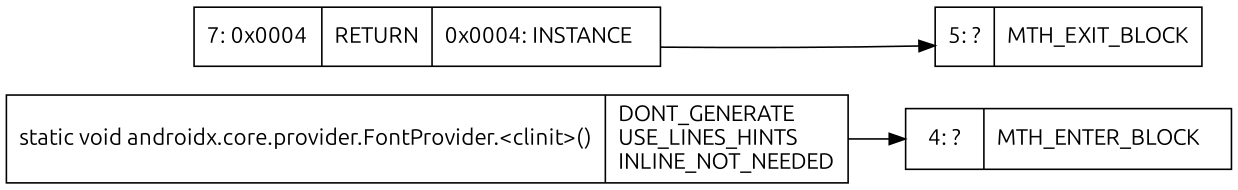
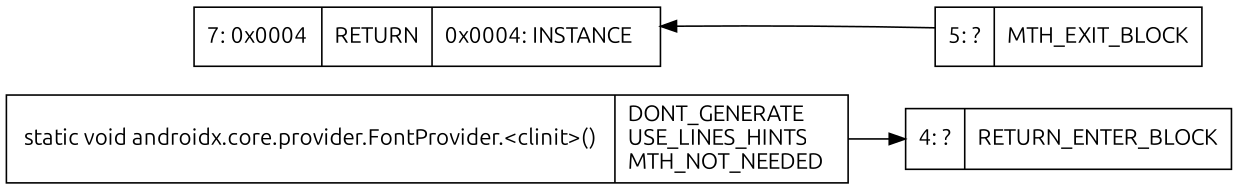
(790, 47) -> (806, 26)
(1098, 138) -> (1098, 138)
(727, 162) -> (726, 162)
